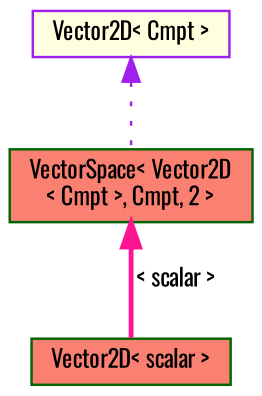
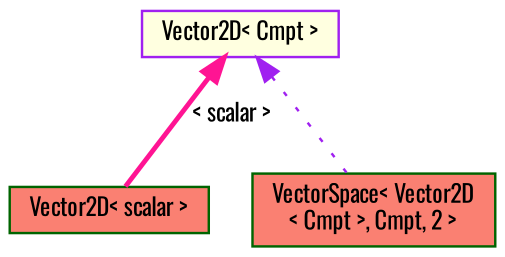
(131, 293) -> (167, 132)
